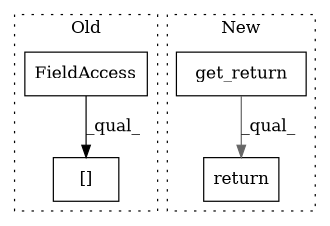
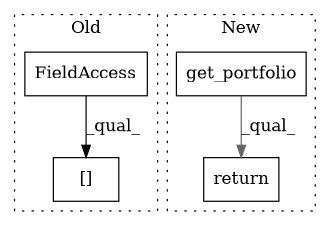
(241, 74) -> (241, 74)
